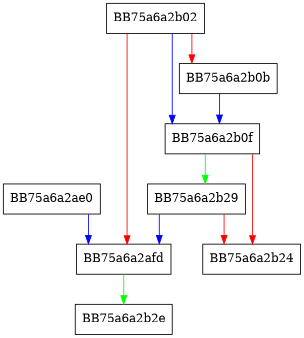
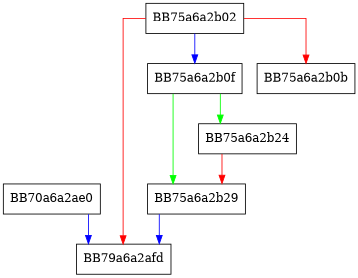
(219, 104) -> none
(253, 195) -> (220, 104)
(52, 199) -> (52, 199)
(224, 225) -> (222, 165)
(124, 259) -> (124, 259)
(124, 319) -> none
